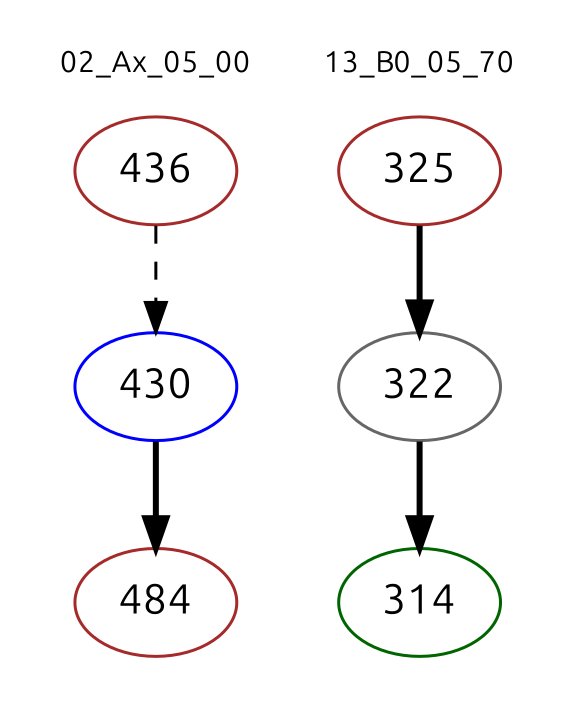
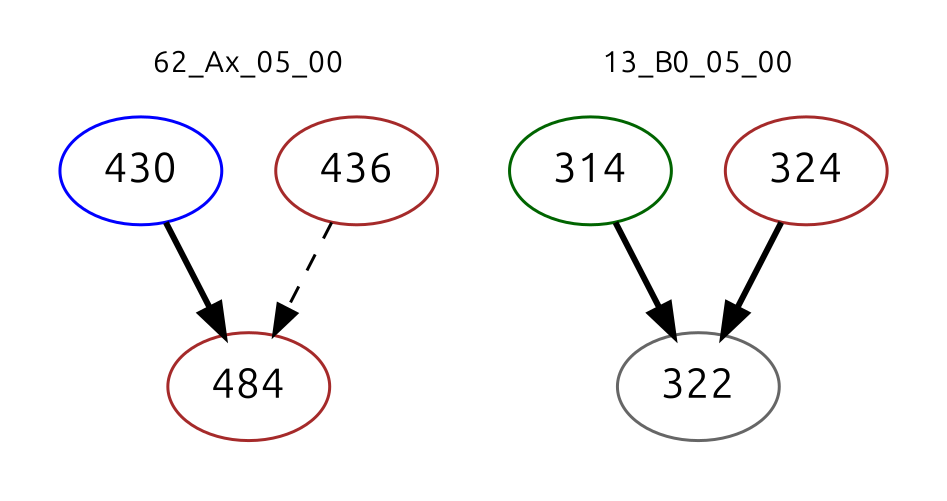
(156, 64) -> (249, 64)
(420, 64) -> (698, 64)
(420, 171) -> (806, 171)
(156, 264) -> (310, 265)
(420, 480) -> (637, 265)
